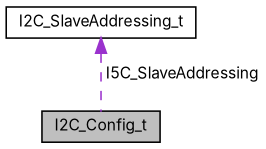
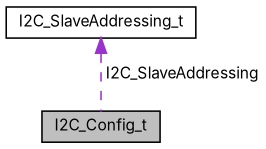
(180, 75) -> (180, 75)
